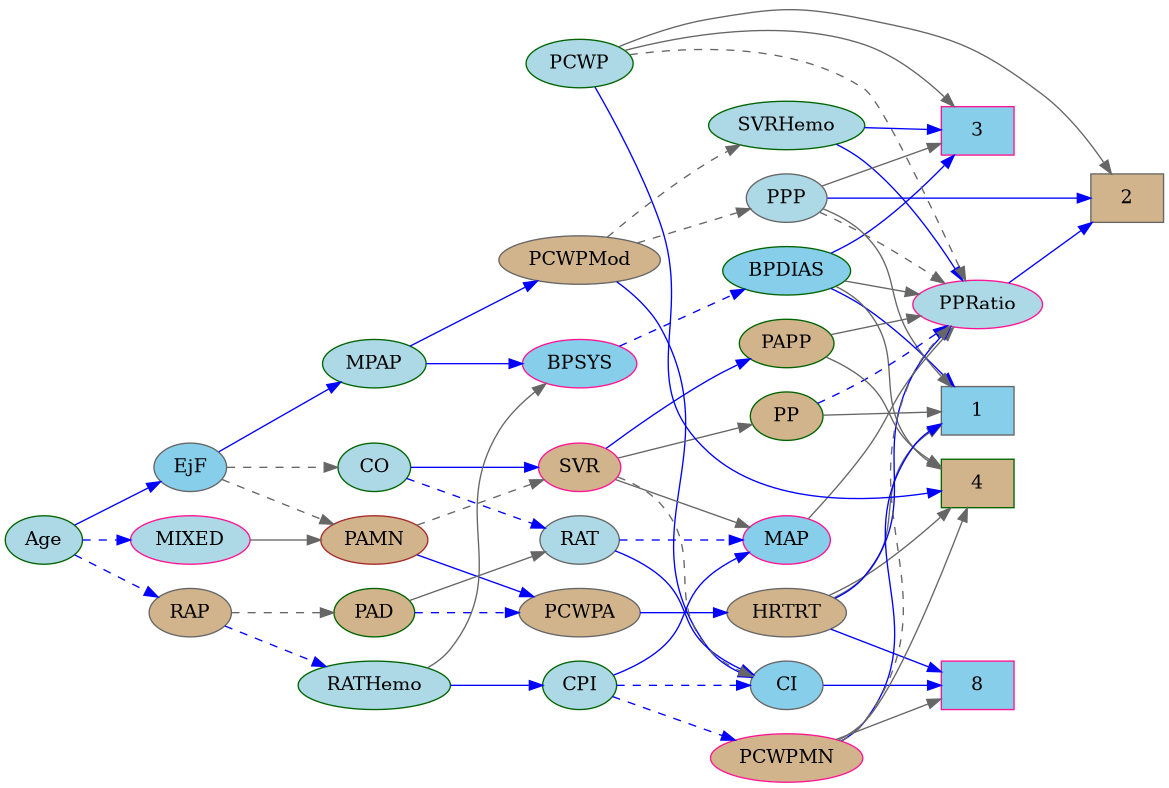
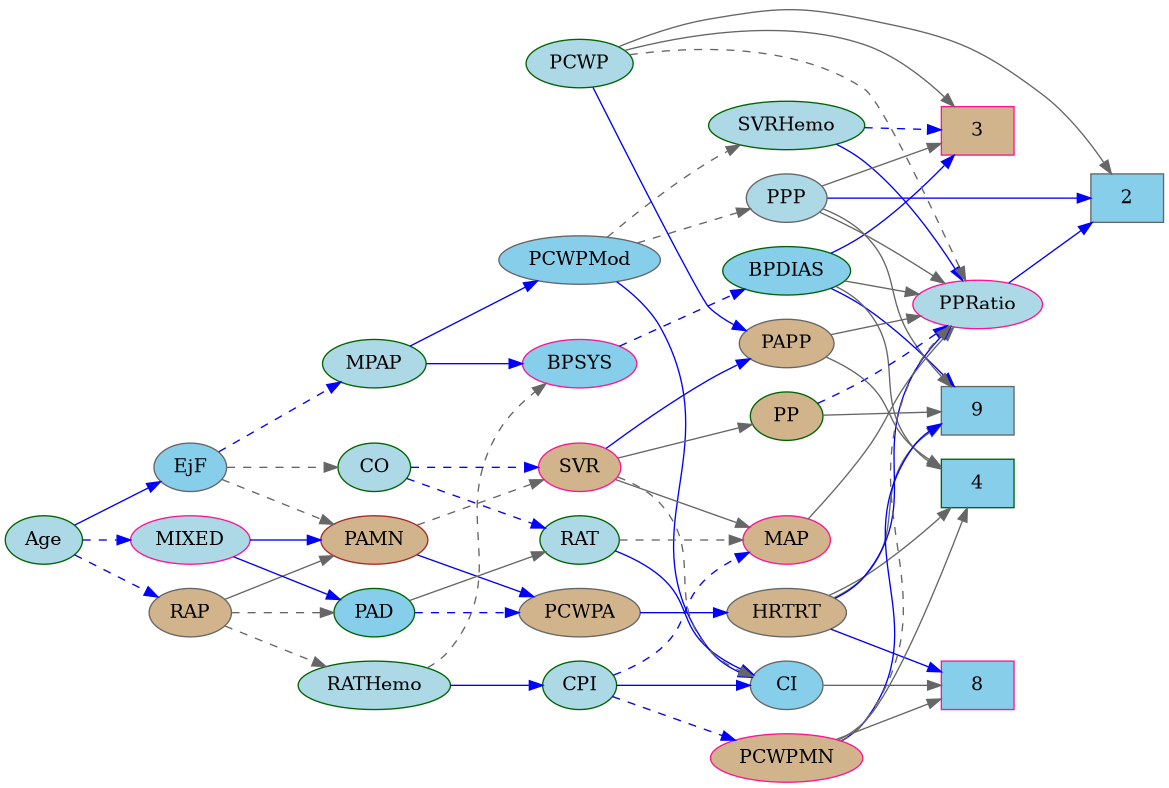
(901, 129) -> (901, 129)
(978, 131) -> (978, 131)
(1127, 198) -> (1127, 198)
(886, 247) -> (886, 247)
(580, 260) -> (580, 260)
(787, 343) -> (787, 343)
(670, 382) -> (656, 212)
(978, 411) -> (978, 411)
(274, 420) -> (274, 420)
(468, 467) -> (468, 467)
(978, 483) -> (978, 483)
(478, 530) -> (478, 530)
(278, 540) -> (278, 540)
(580, 540) -> (580, 540)
(666, 540) -> (666, 540)
(787, 540) -> (787, 540)
none -> (271, 572)
none -> (270, 581)
(374, 613) -> (374, 613)
(679, 626) -> (679, 626)
(269, 644) -> (269, 644)
(676, 685) -> (676, 685)
(875, 685) -> (875, 685)
